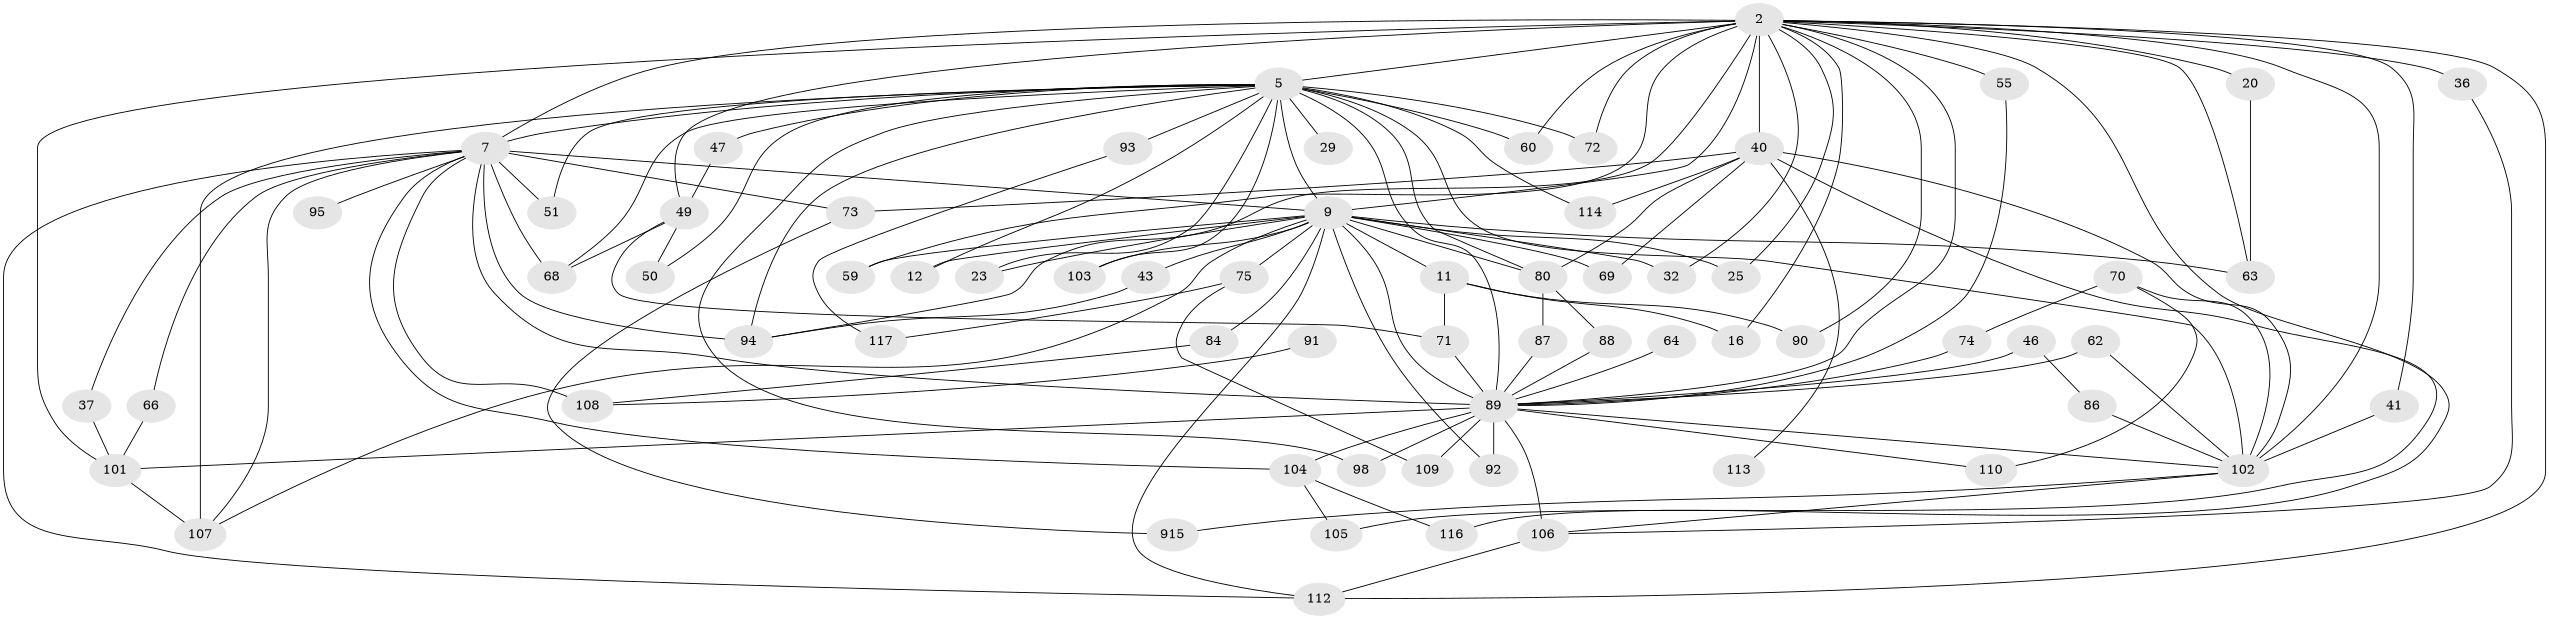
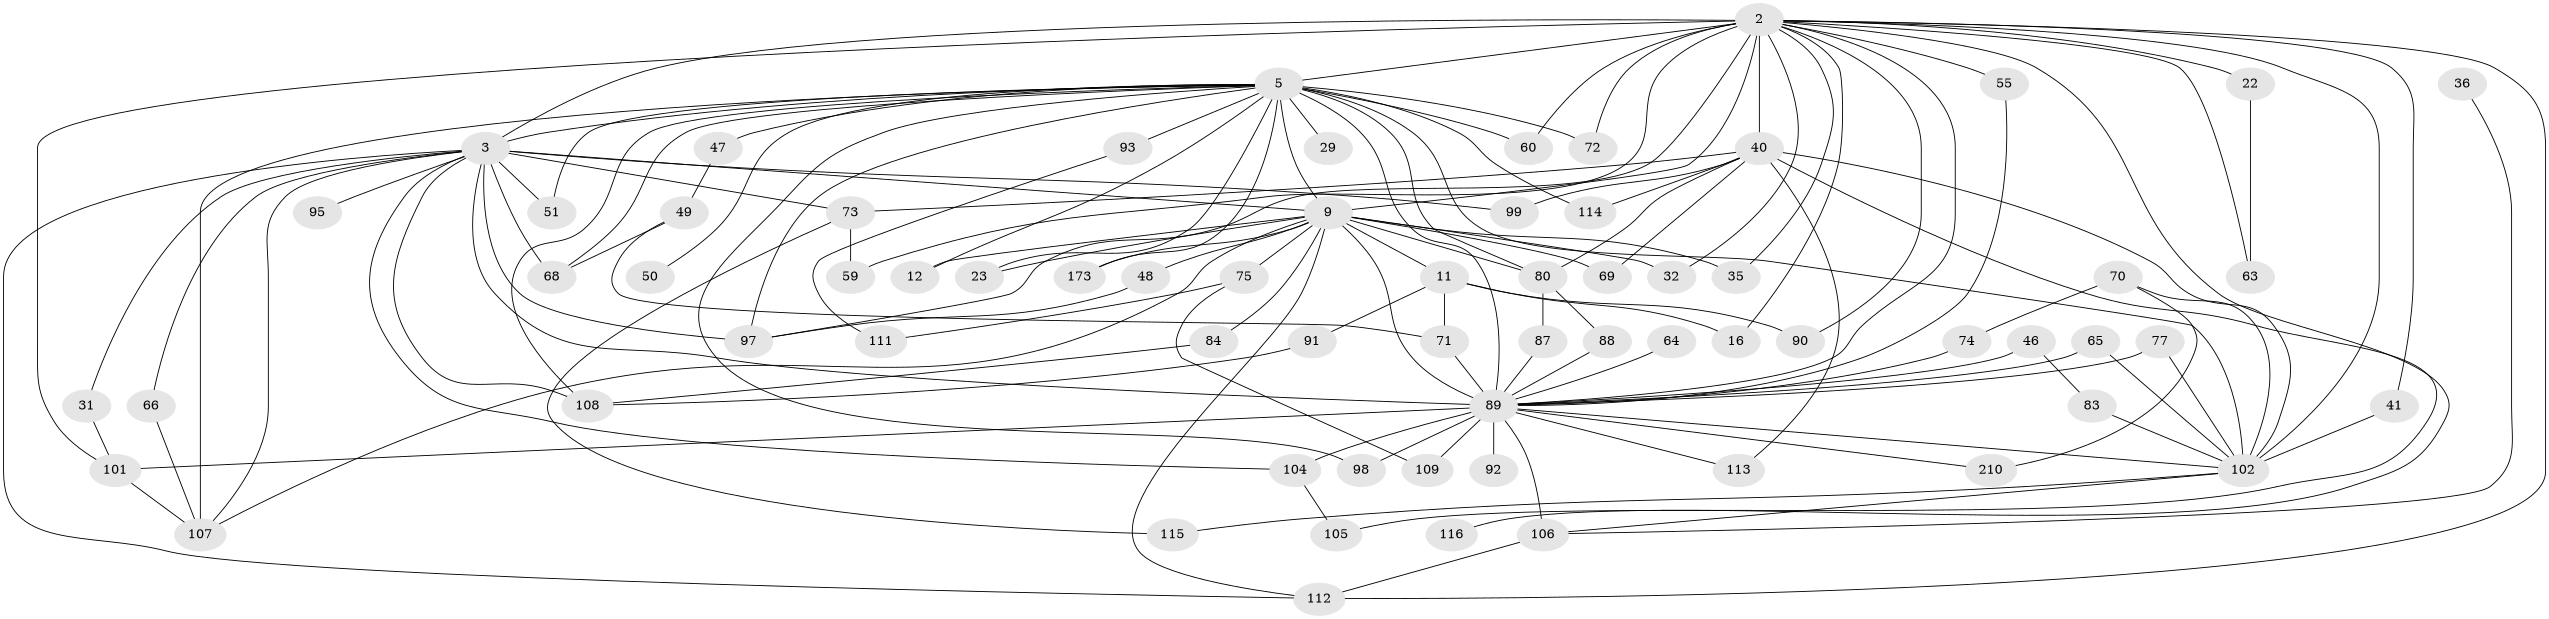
(2197, 41) -> none
(1172, 49) -> none
(2250, 84) -> (2250, 84)
none -> (708, 119)
(486, 148) -> (486, 148)
none -> (1514, 213)
(1086, 236) -> (851, 240)
(1790, 242) -> none
(667, 245) -> none
(1080, 277) -> (1080, 277)
(1146, 277) -> (1146, 277)
(1736, 277) -> (1736, 277)
none -> (1378, 309)
(749, 342) -> (749, 342)
(881, 342) -> (881, 342)
(2096, 342) -> (2096, 342)
none -> (2160, 342)
(1389, 354) -> none
(87, 406) -> (87, 406)
(2092, 406) -> (2092, 406)
(133, 438) -> (177, 473)
none -> (1616, 438)
(1991, 470) -> (1991, 470)
(1372, 504) -> none
(1173, 535) -> (1173, 535)
